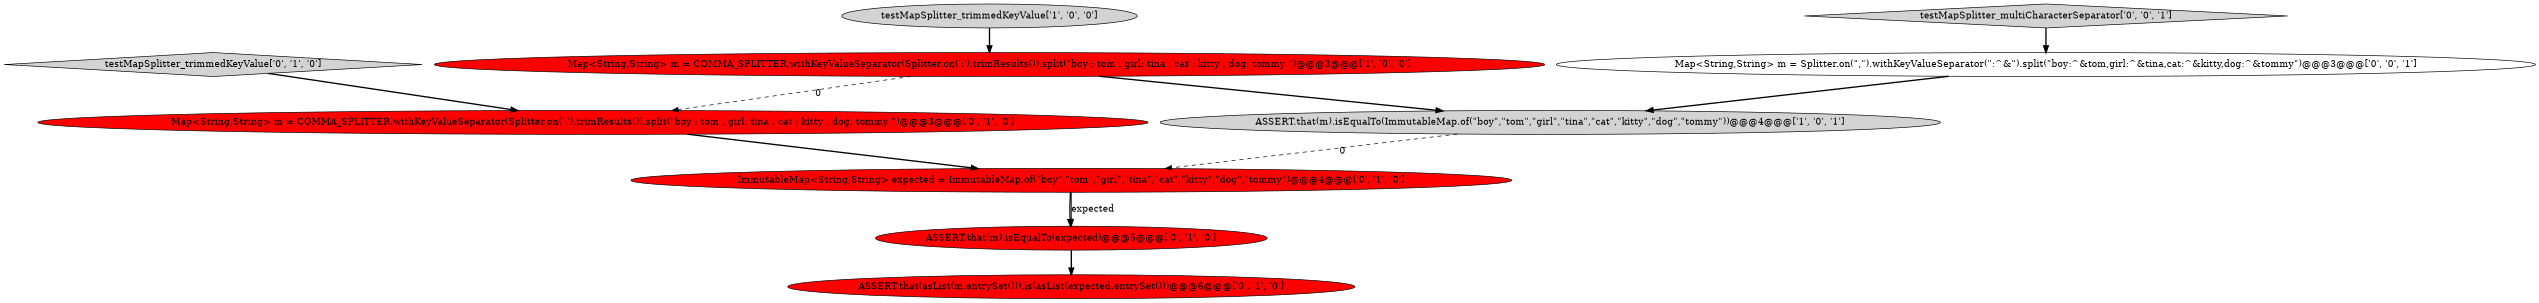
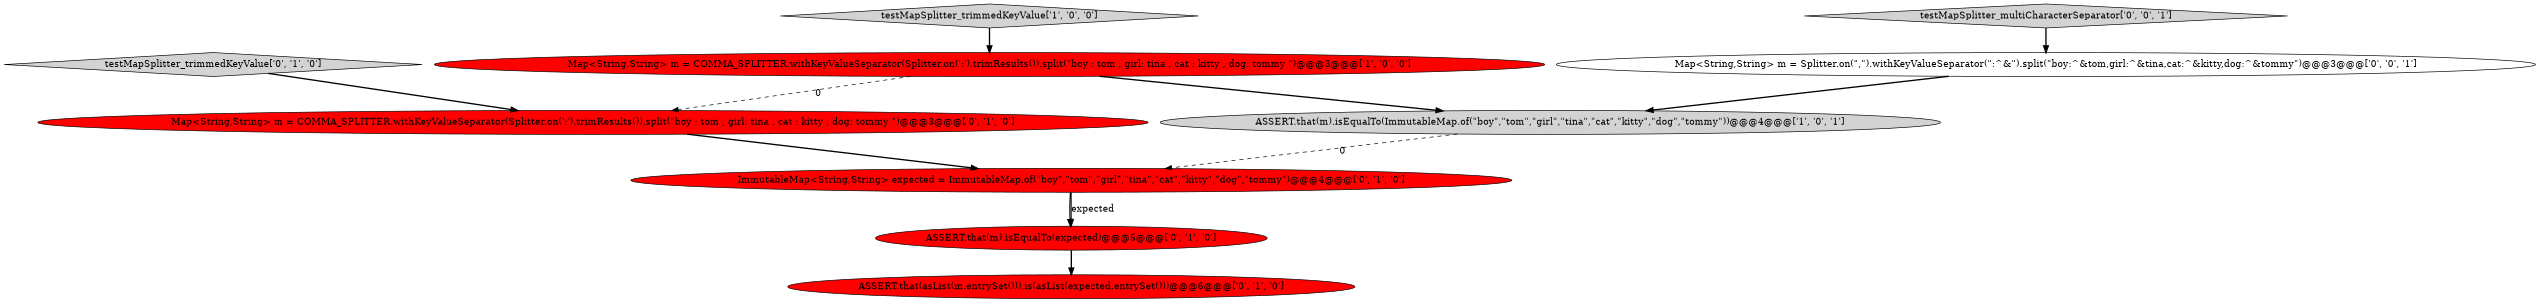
(990, 16) -> (990, 16)
